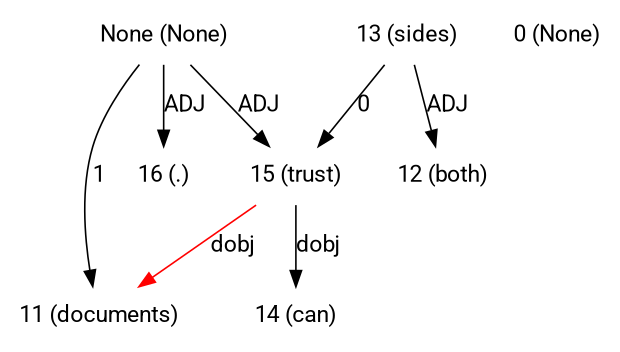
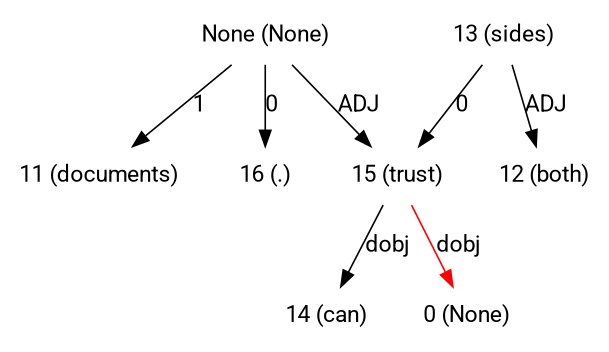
(185, 106) -> (272, 106)
(204, 241) -> (428, 238)
